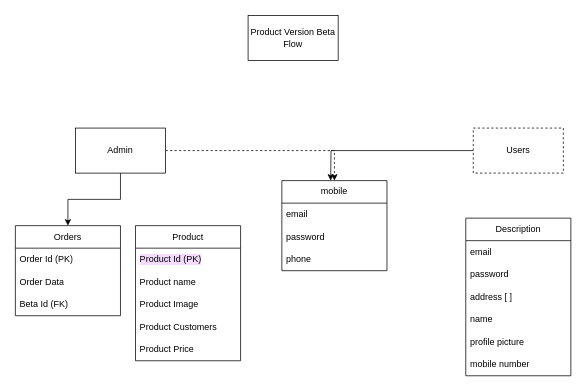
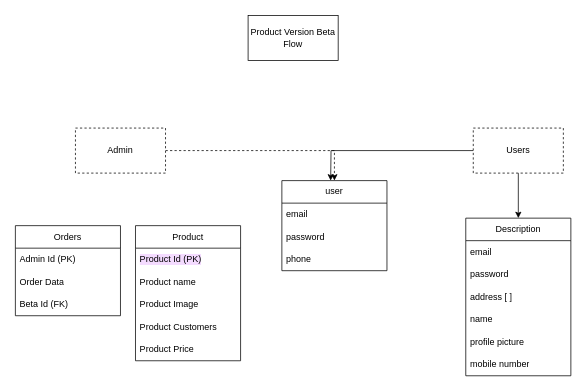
(120, 150) -> (120, 150)
(334, 192) -> (334, 192)
none -> (518, 193)
(106, 199) -> none
(50, 259) -> (49, 259)
